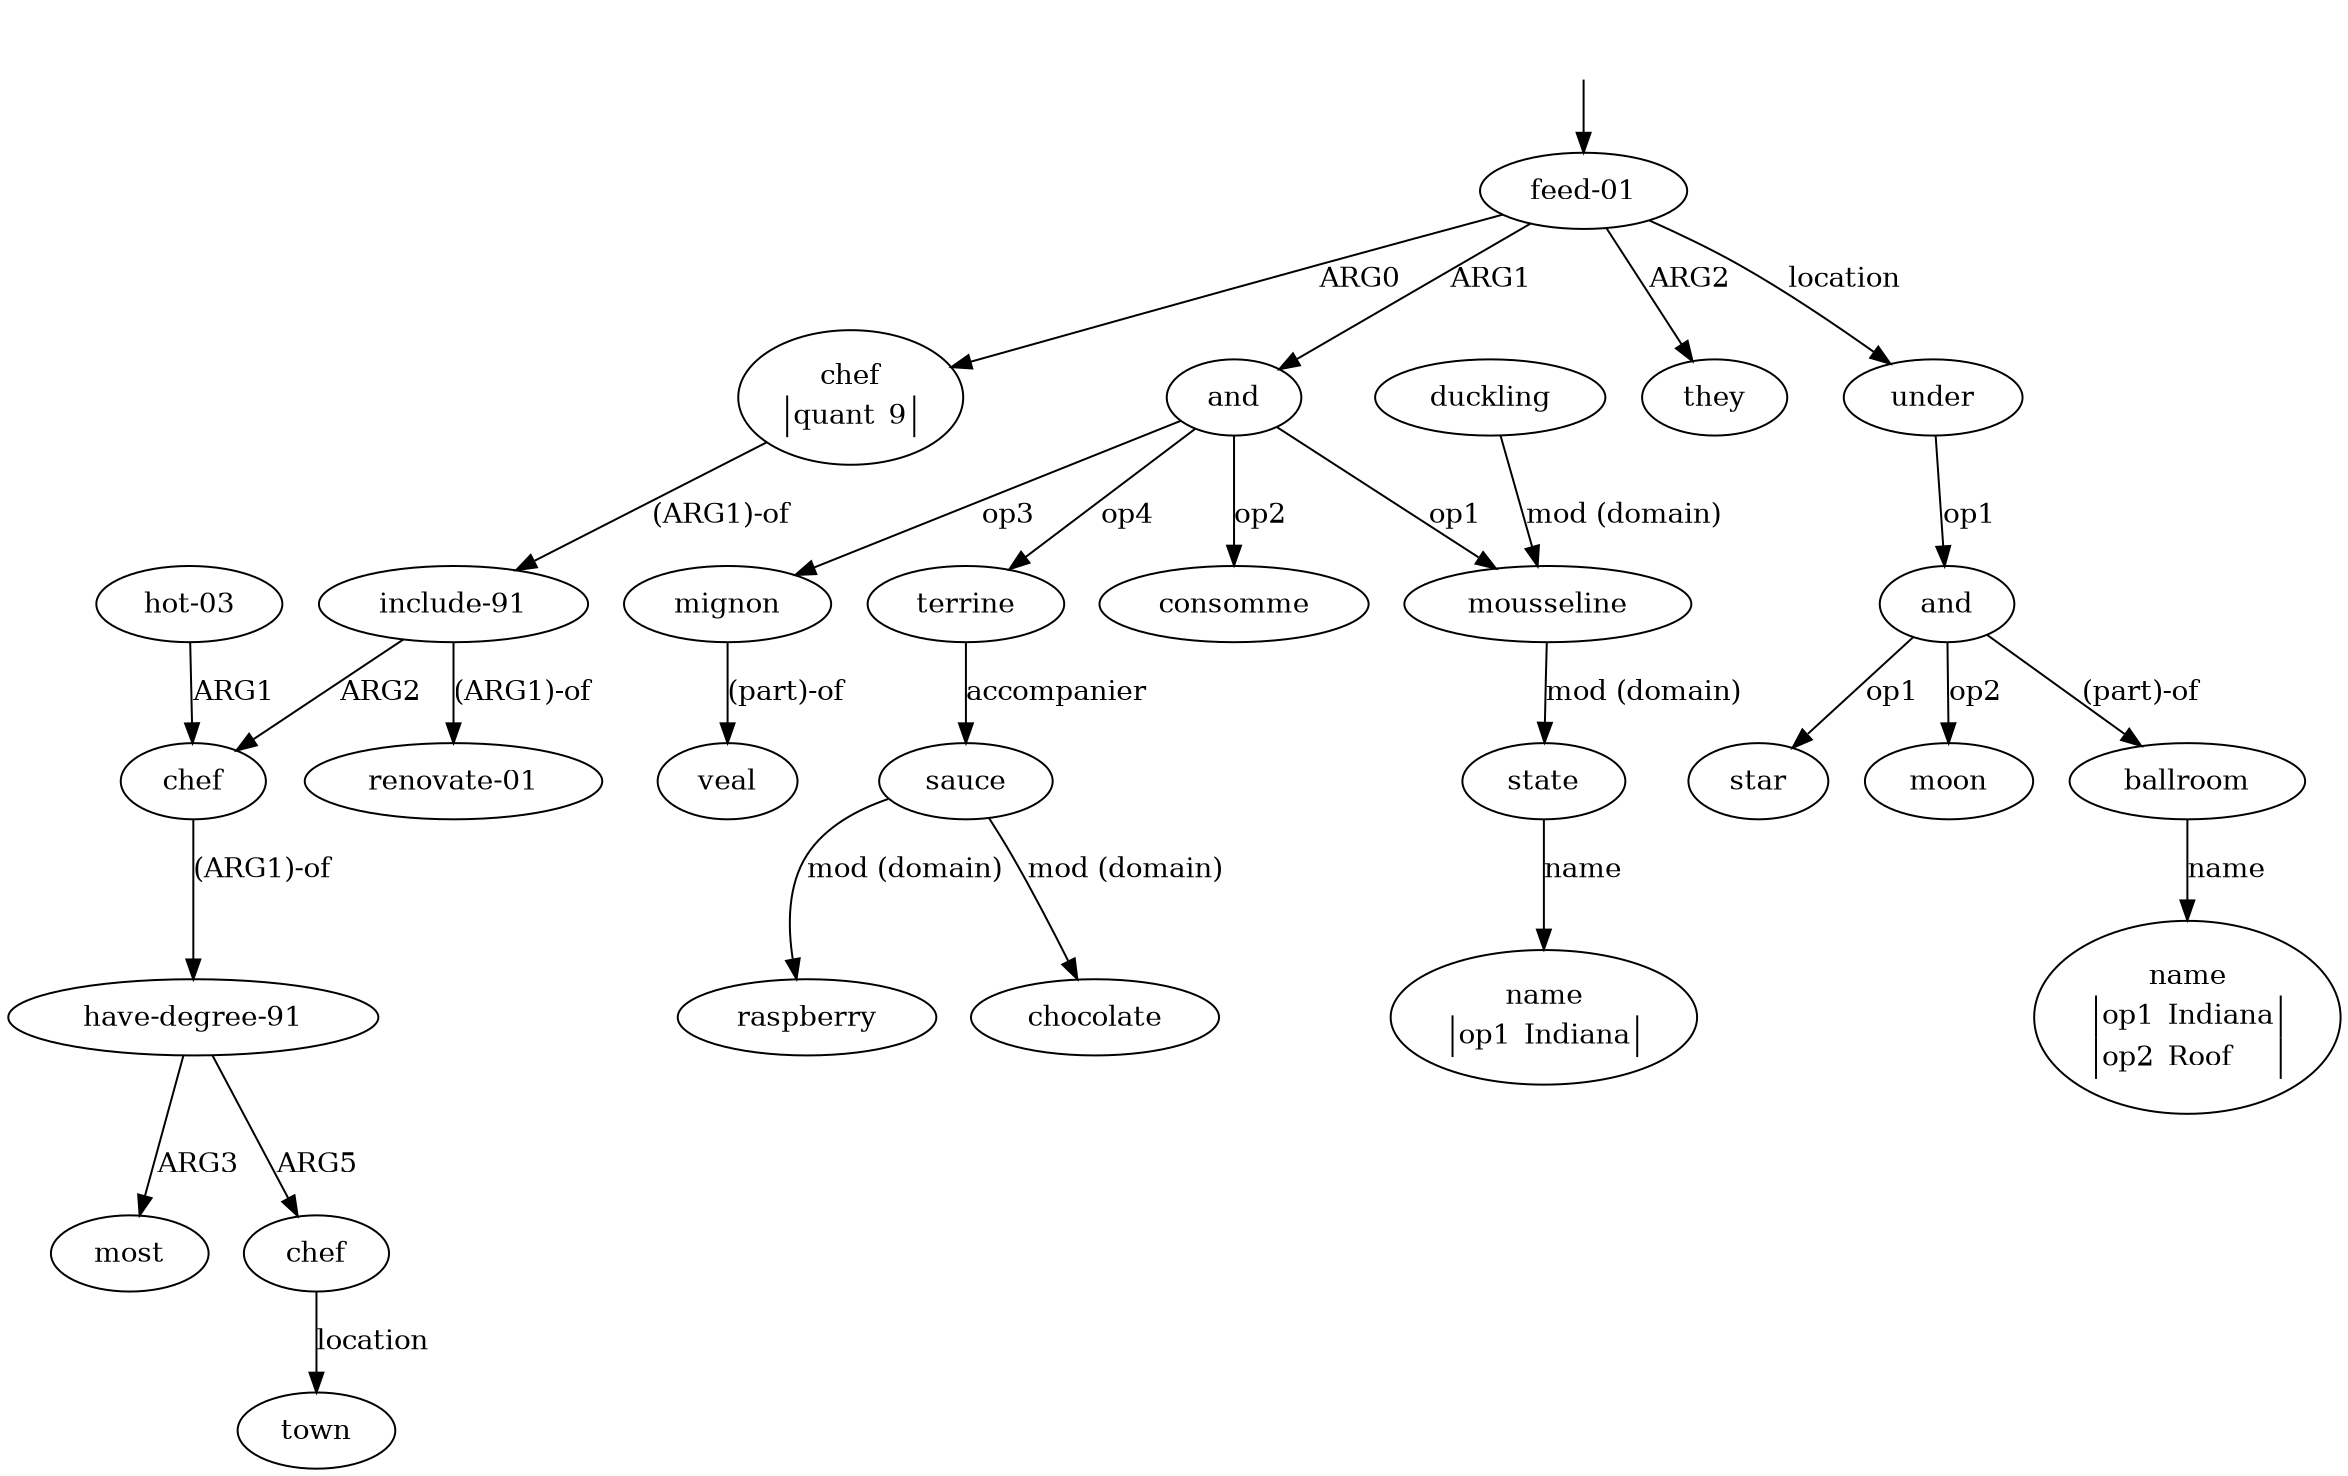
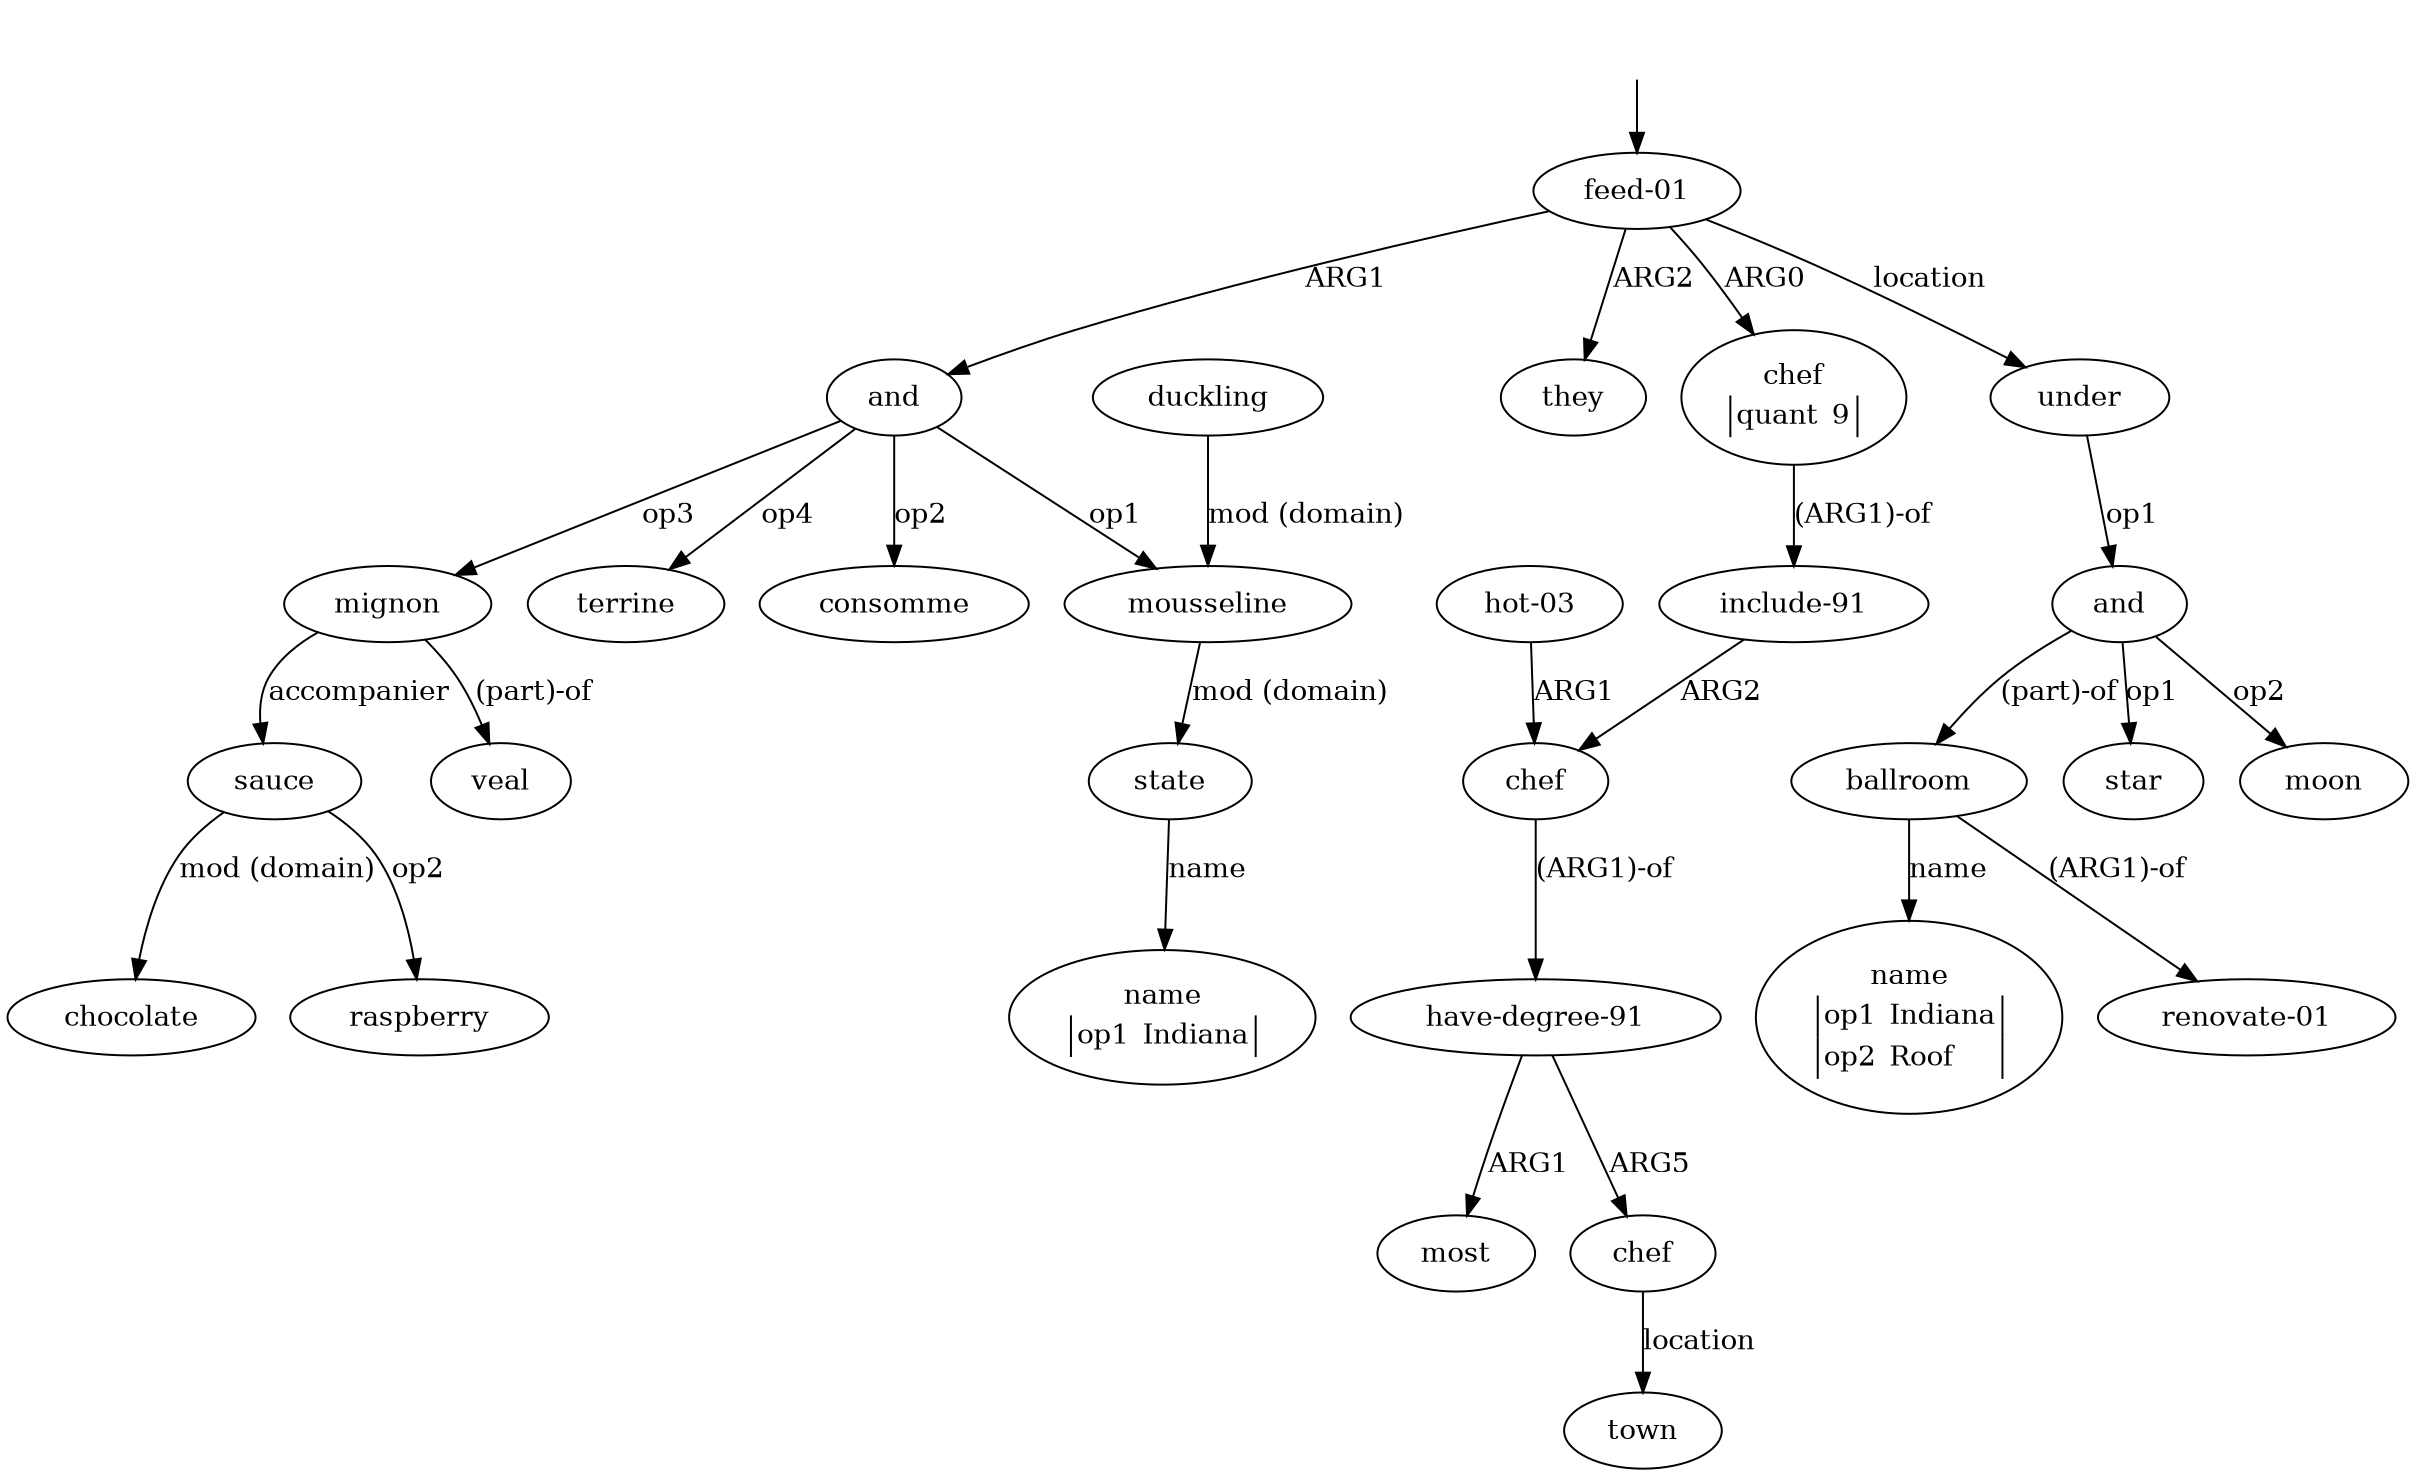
(454, 683) -> (2069, 893)
(966, 683) -> (274, 669)
(905, 870) -> (419, 870)
(198, 1165) -> (1529, 1165)
